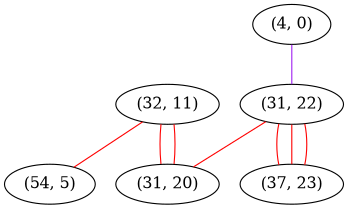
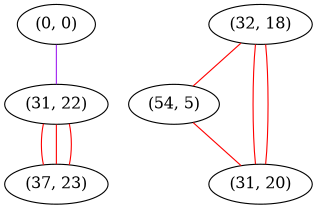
(292, 24) -> (56, 24)
(168, 104) -> (261, 24)
(230, 144) -> (217, 144)
